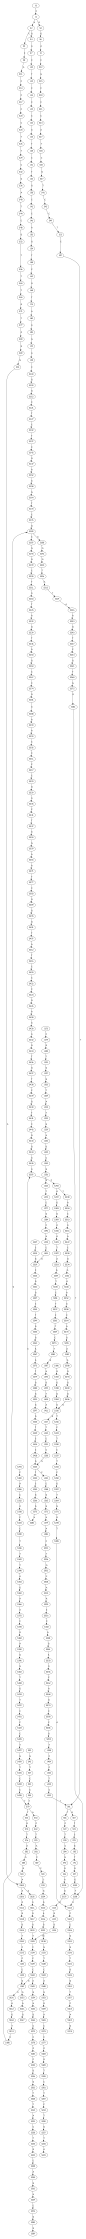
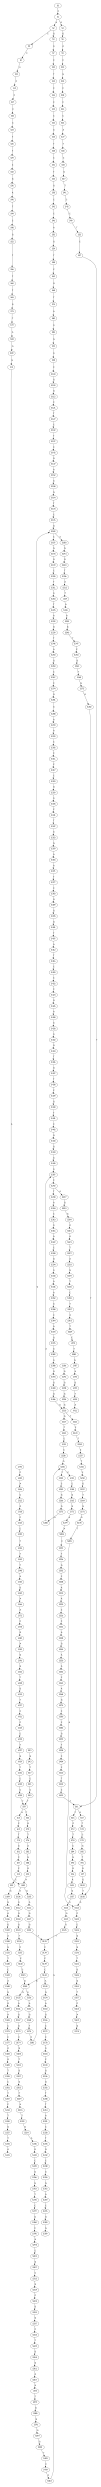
(41, 1259) -> (35, 2261)
none -> (18, 2025)
